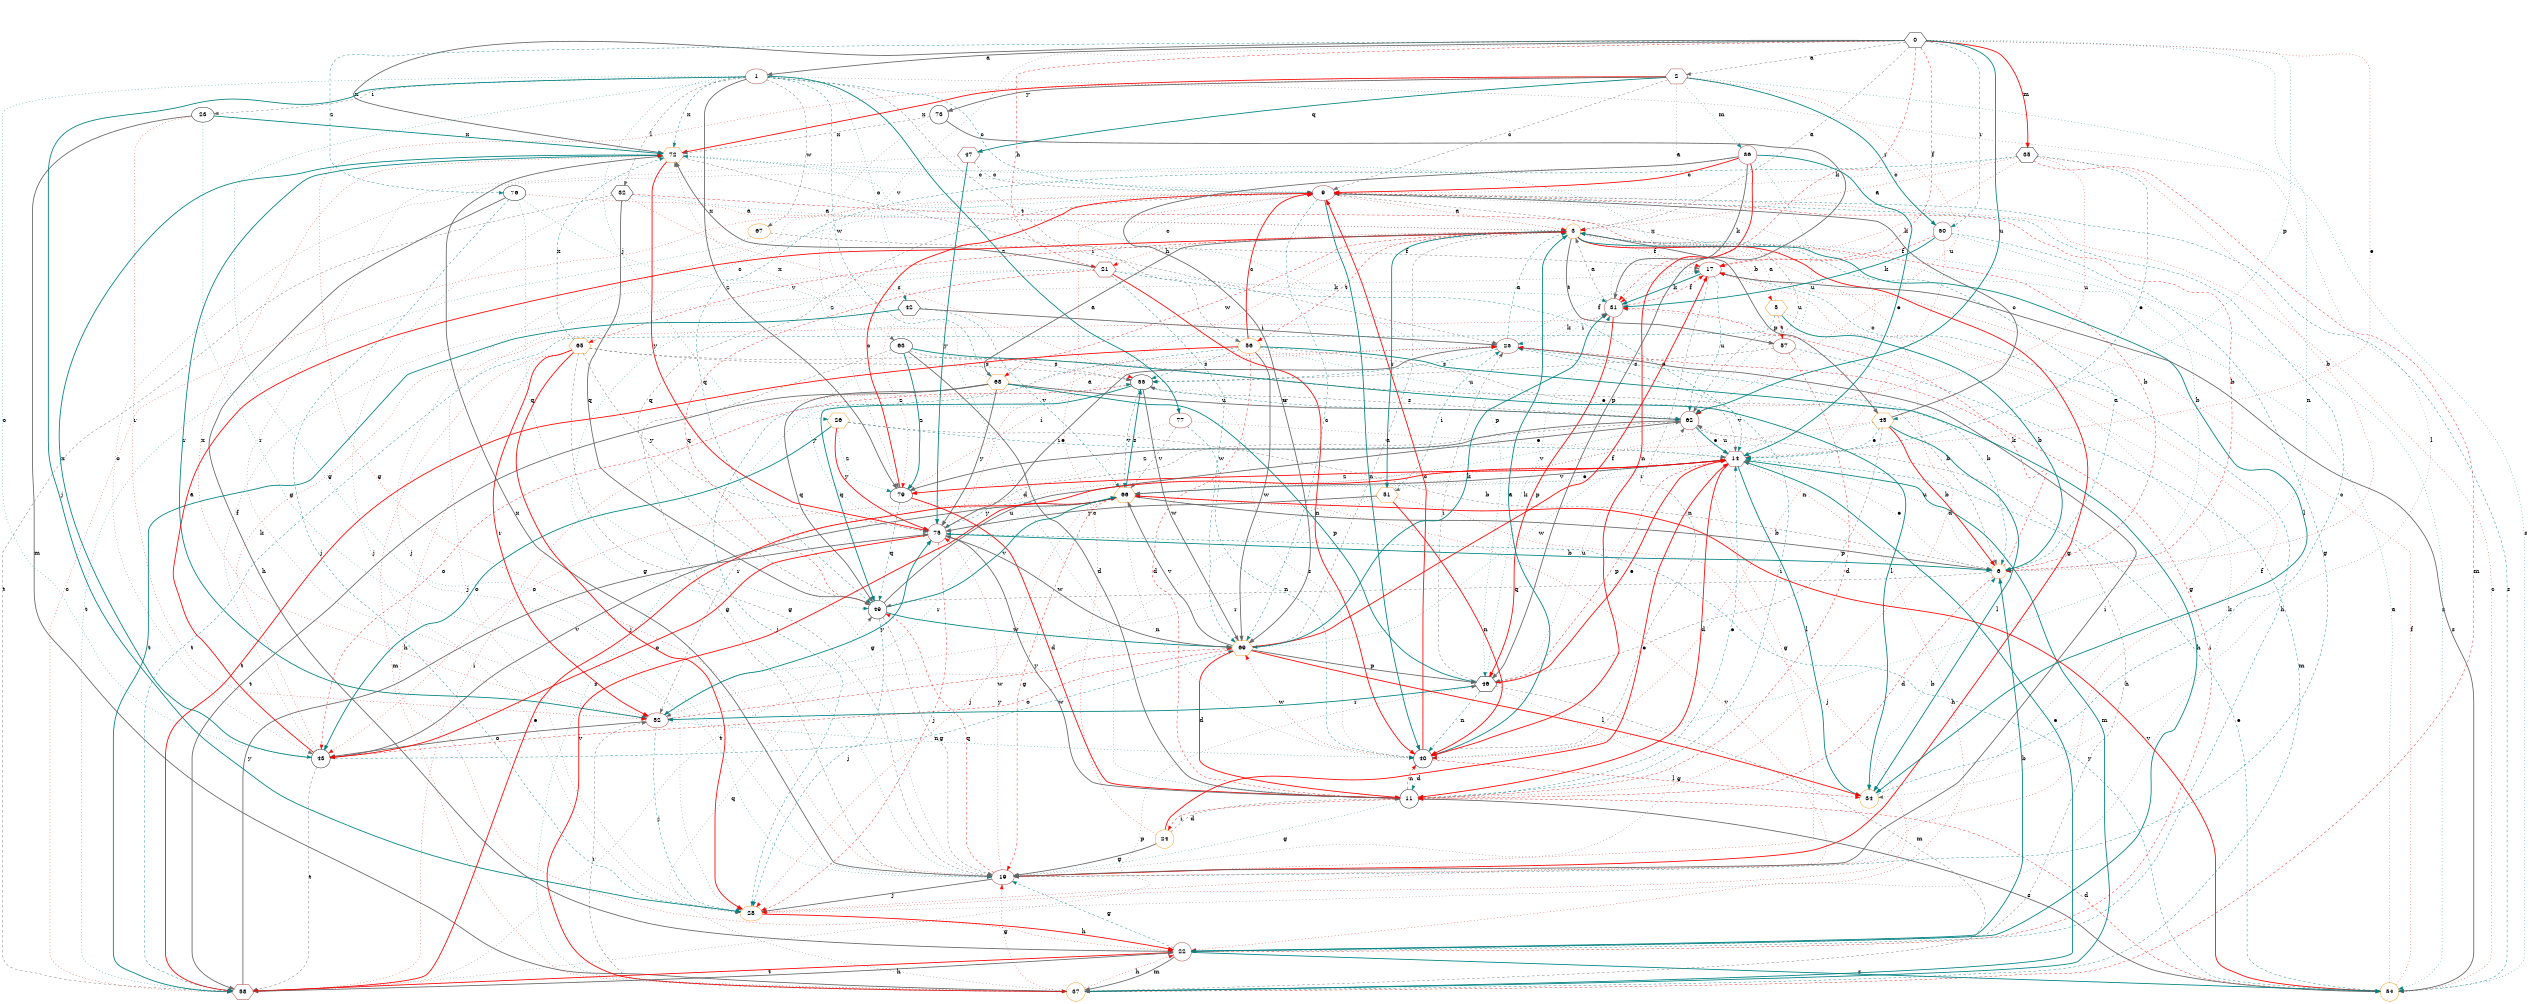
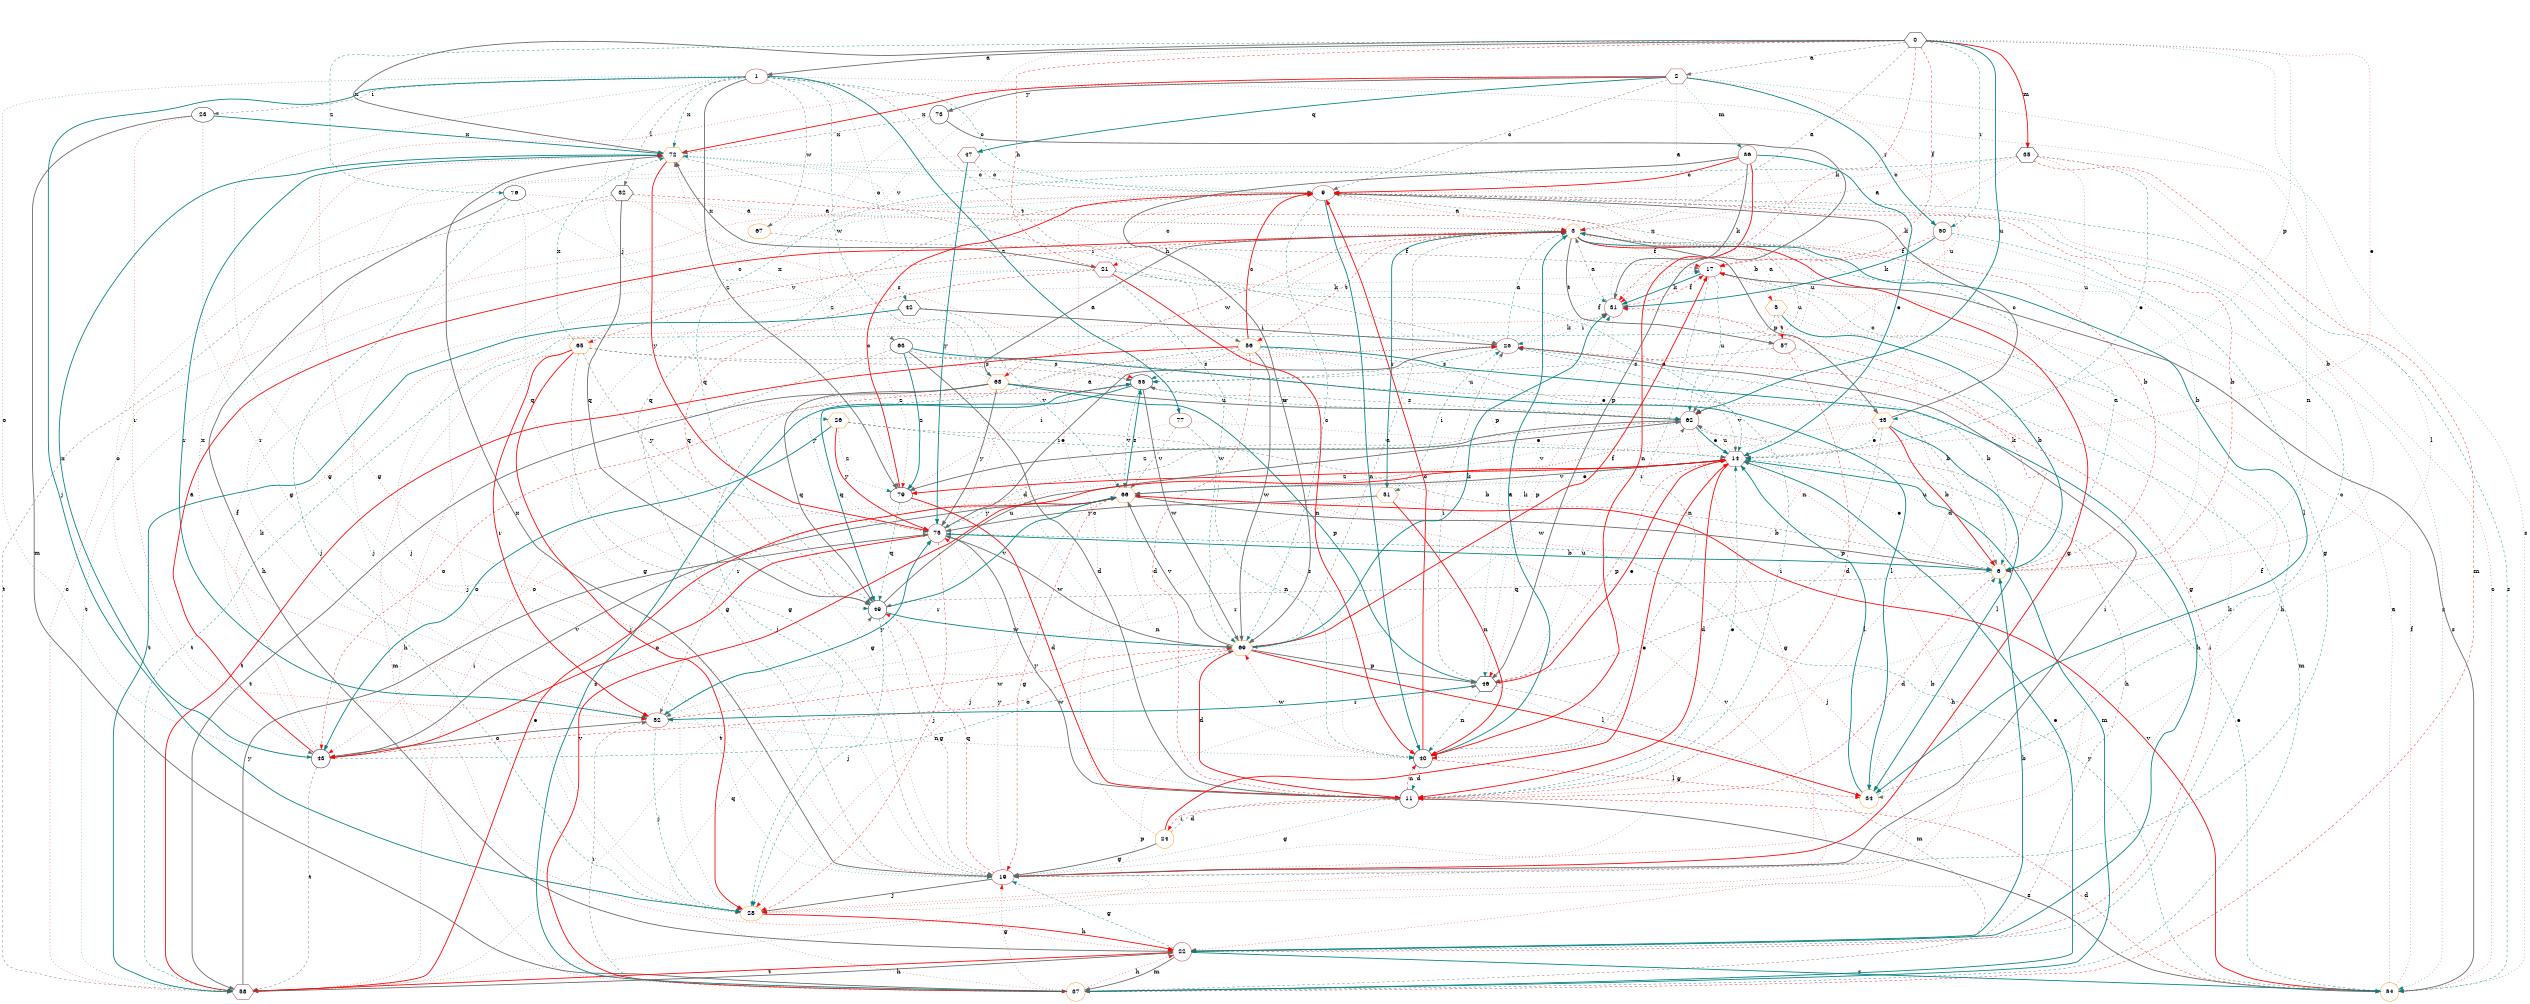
(1536, 489) -> (1536, 489)
(1805, 630) -> (1865, 606)
(563, 742) -> (563, 742)
